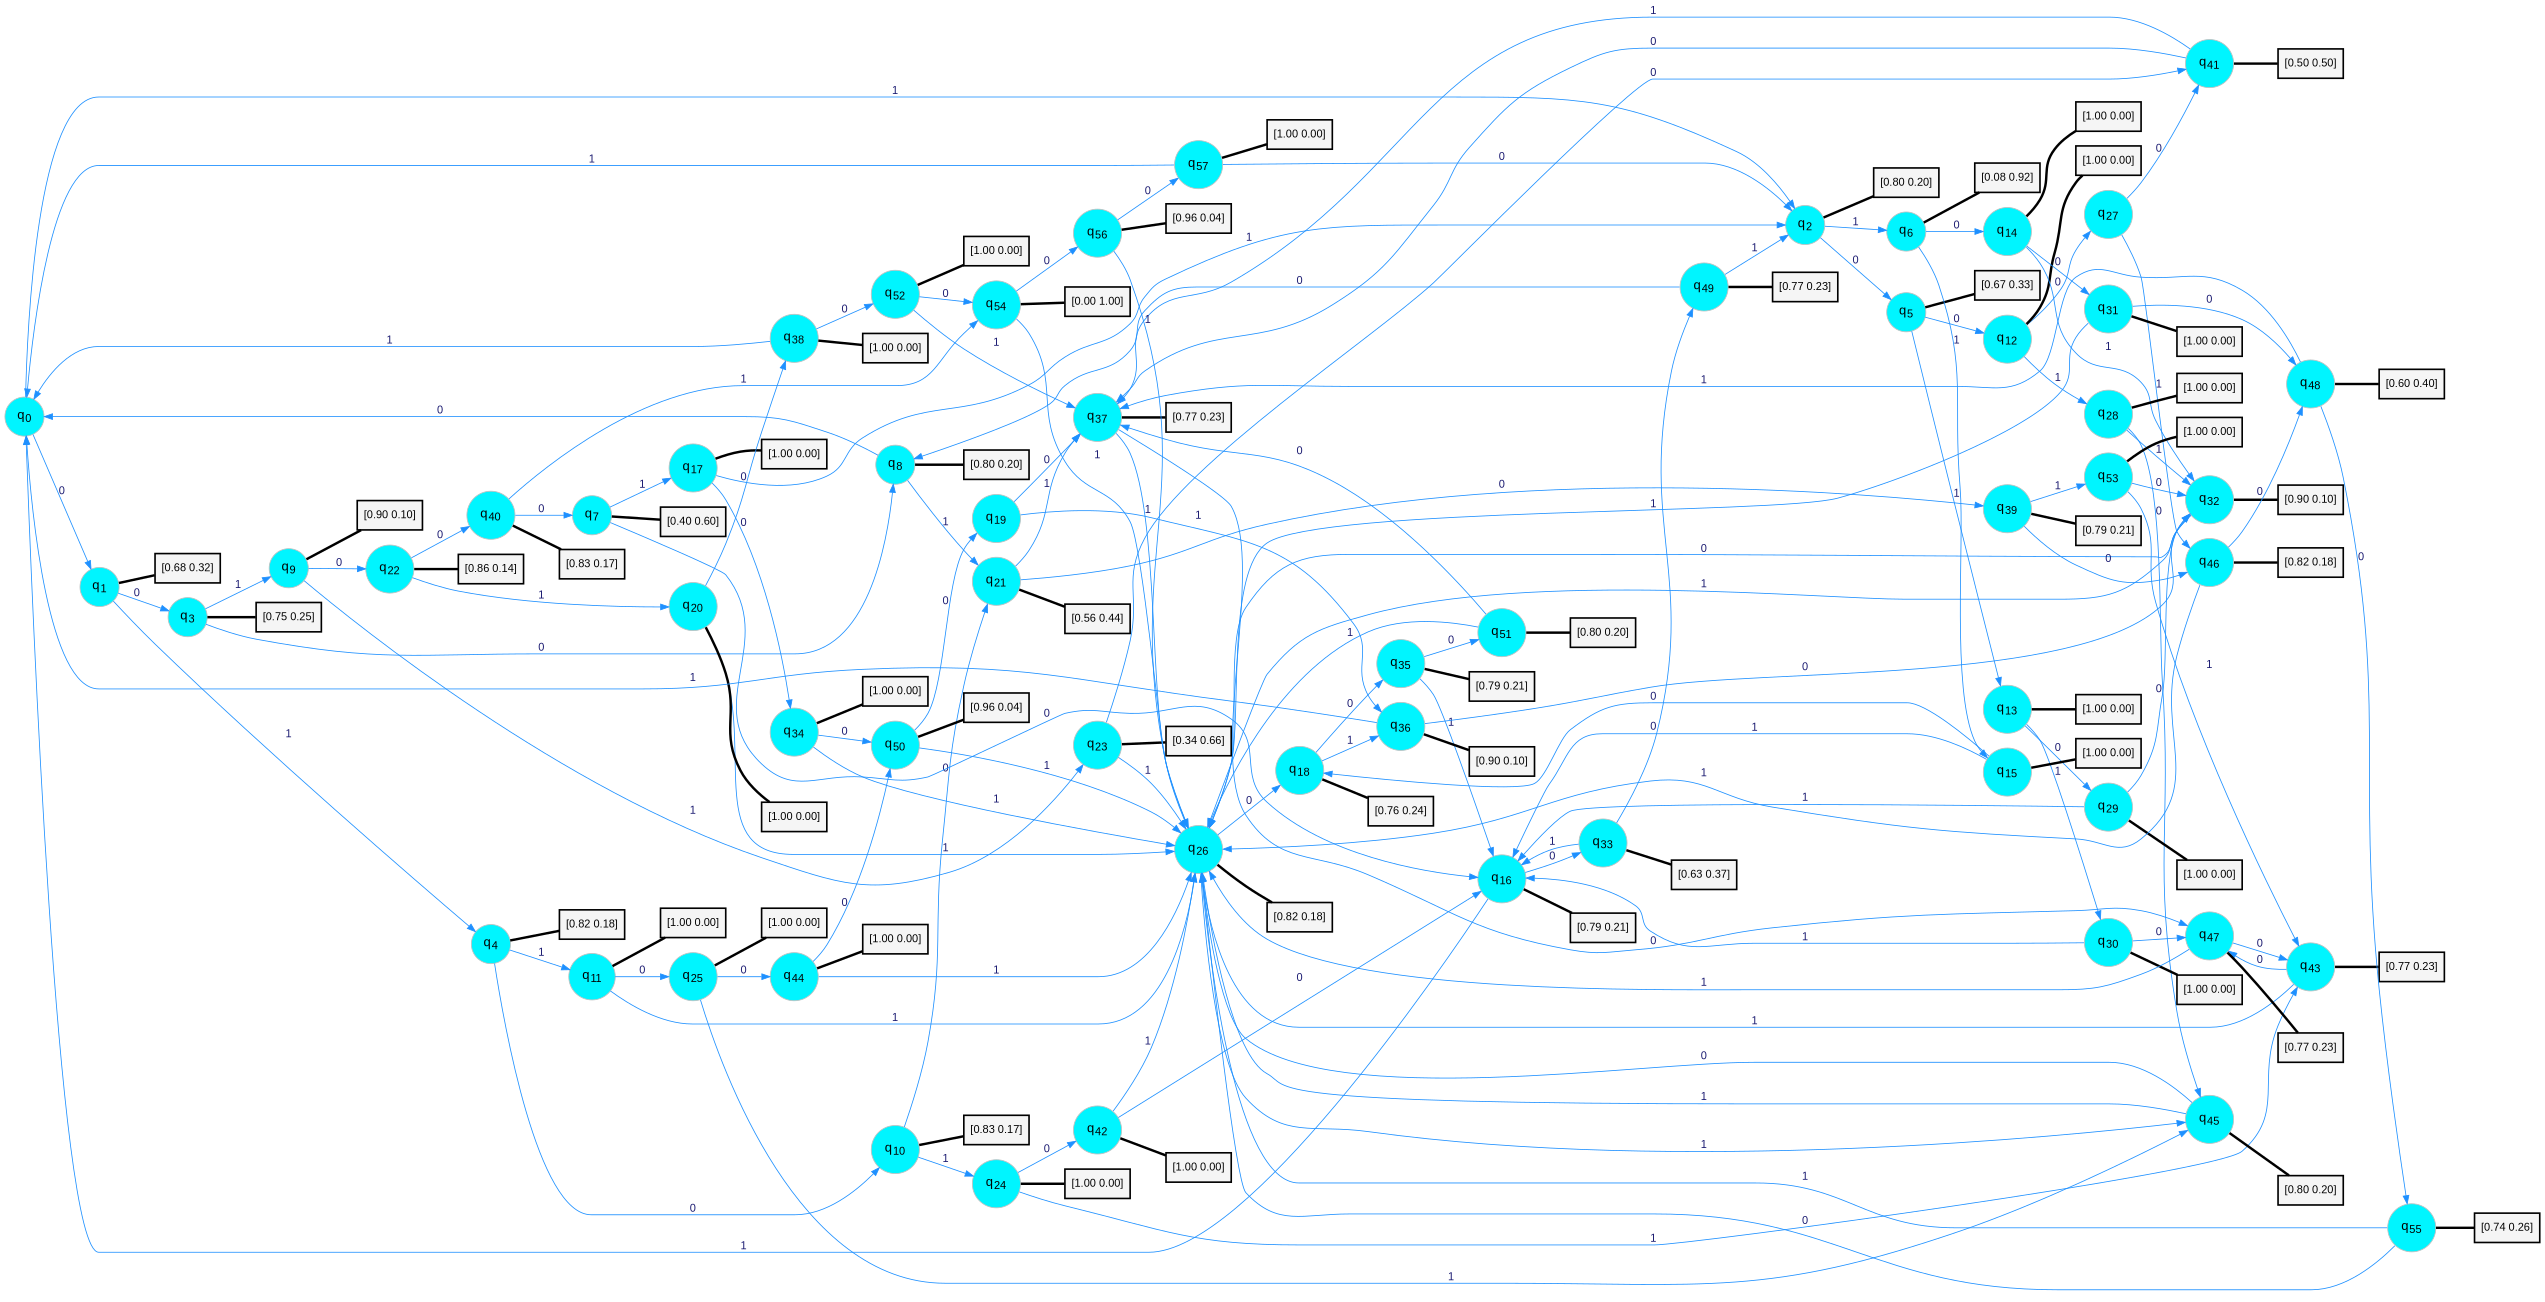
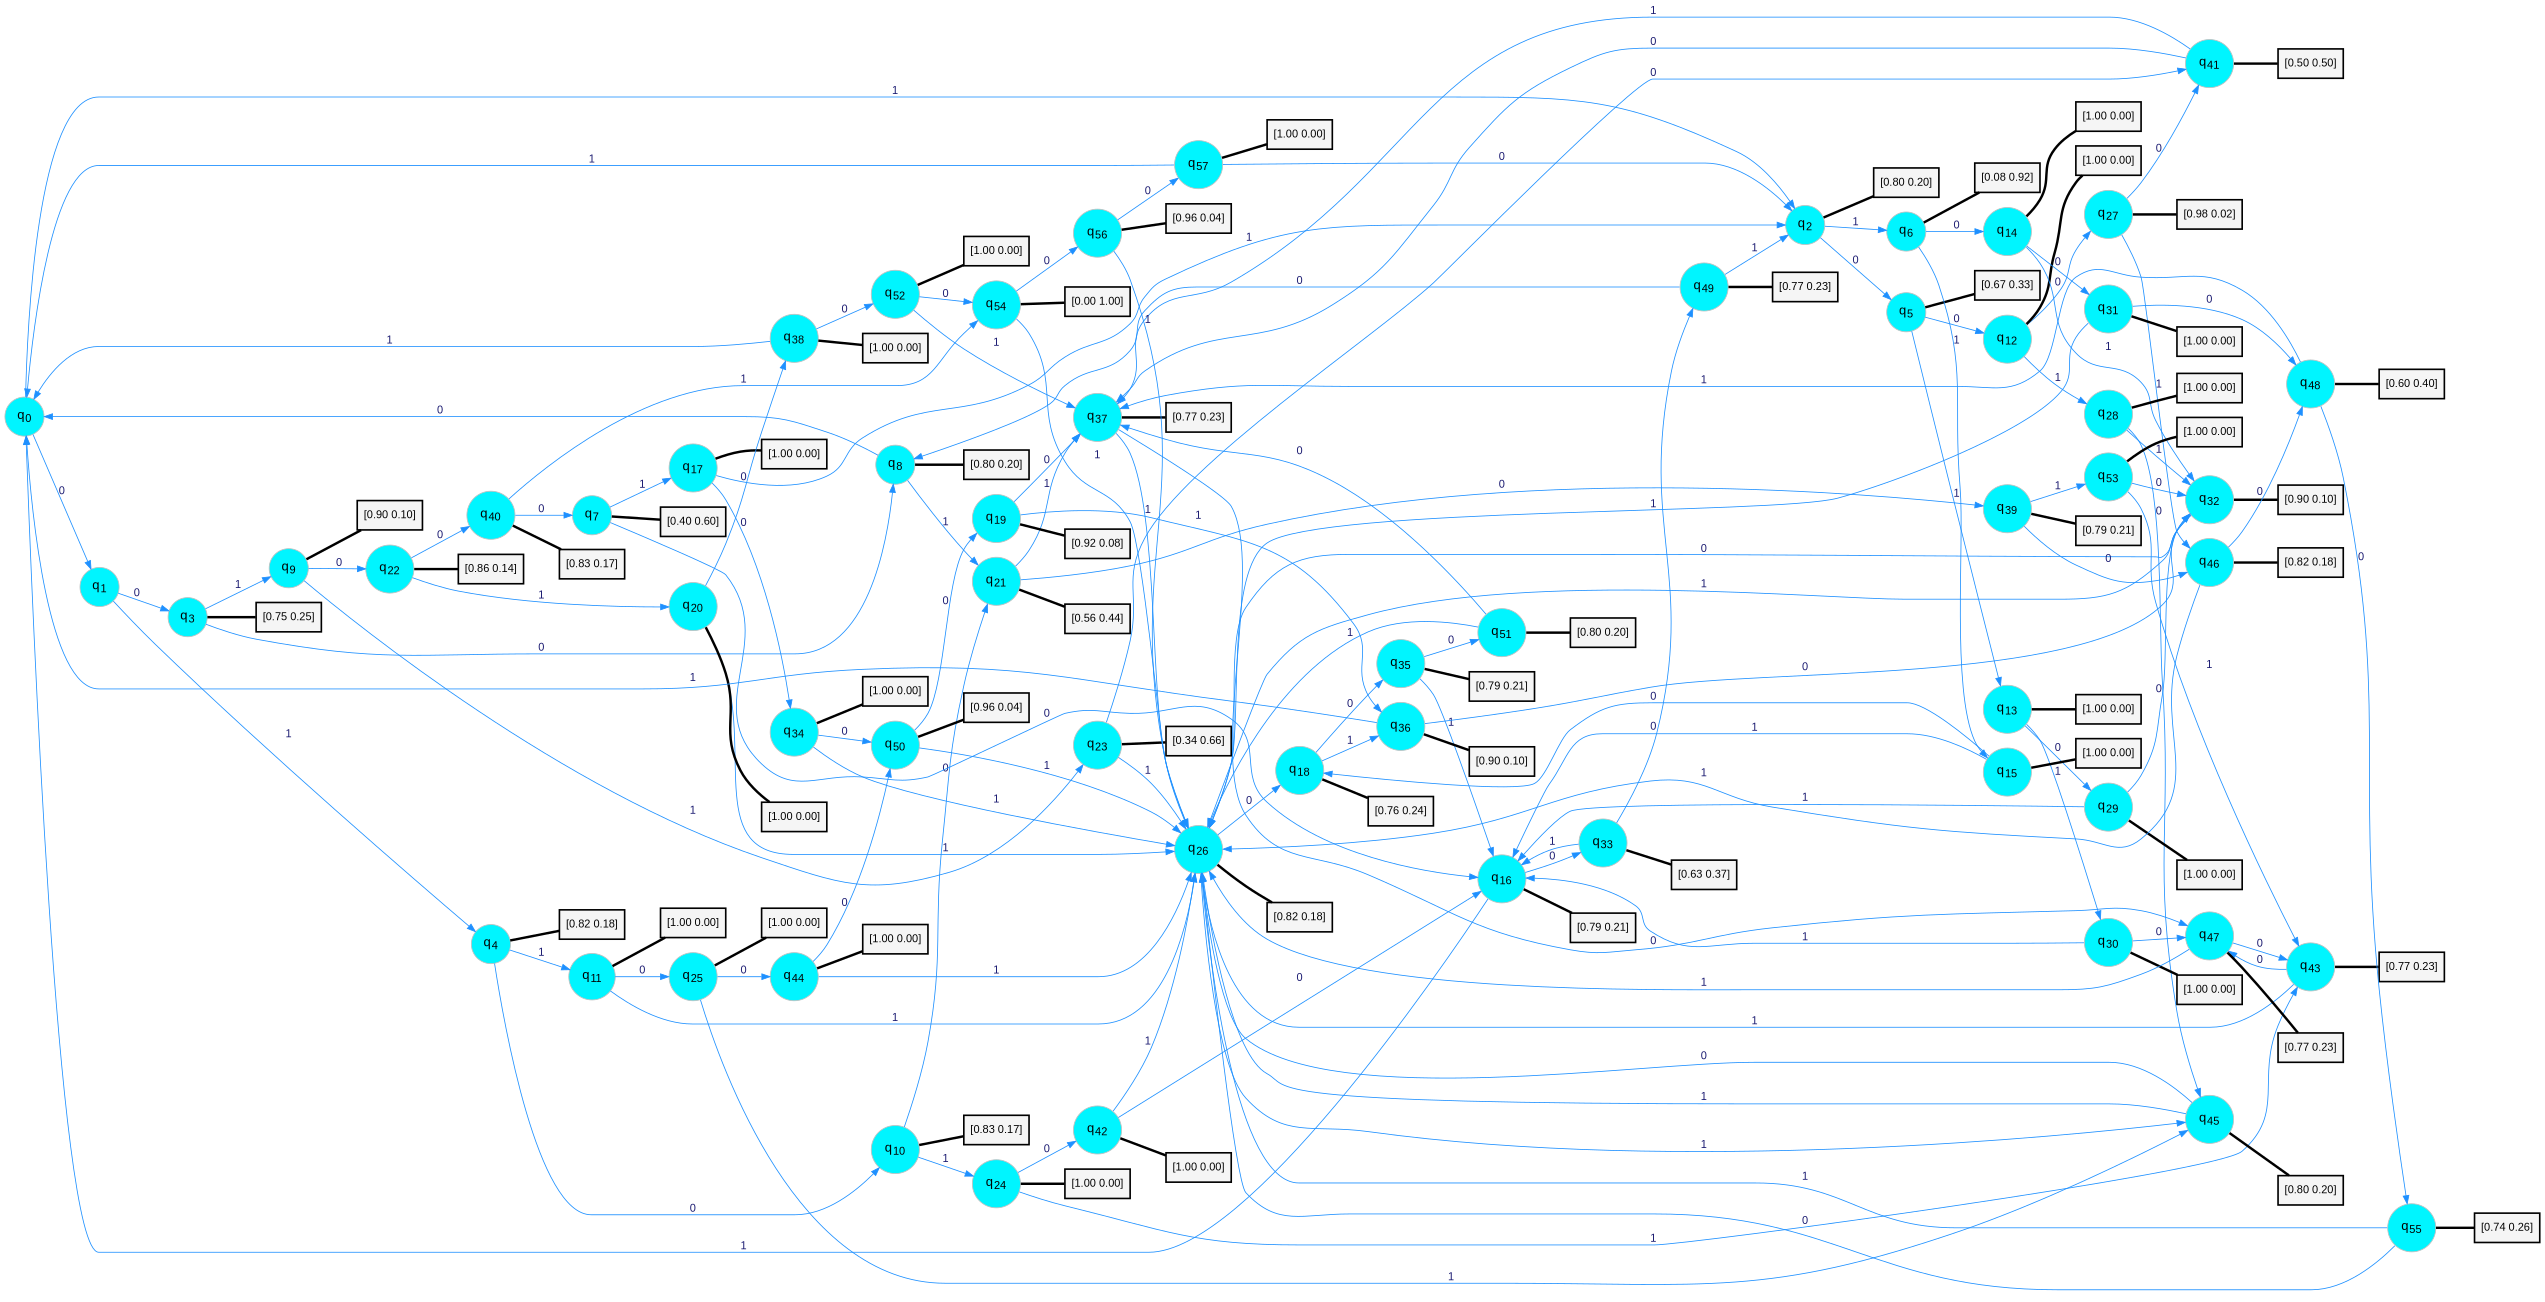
none -> (2210, 214)
none -> (1098, 544)
(188, 568) -> none
